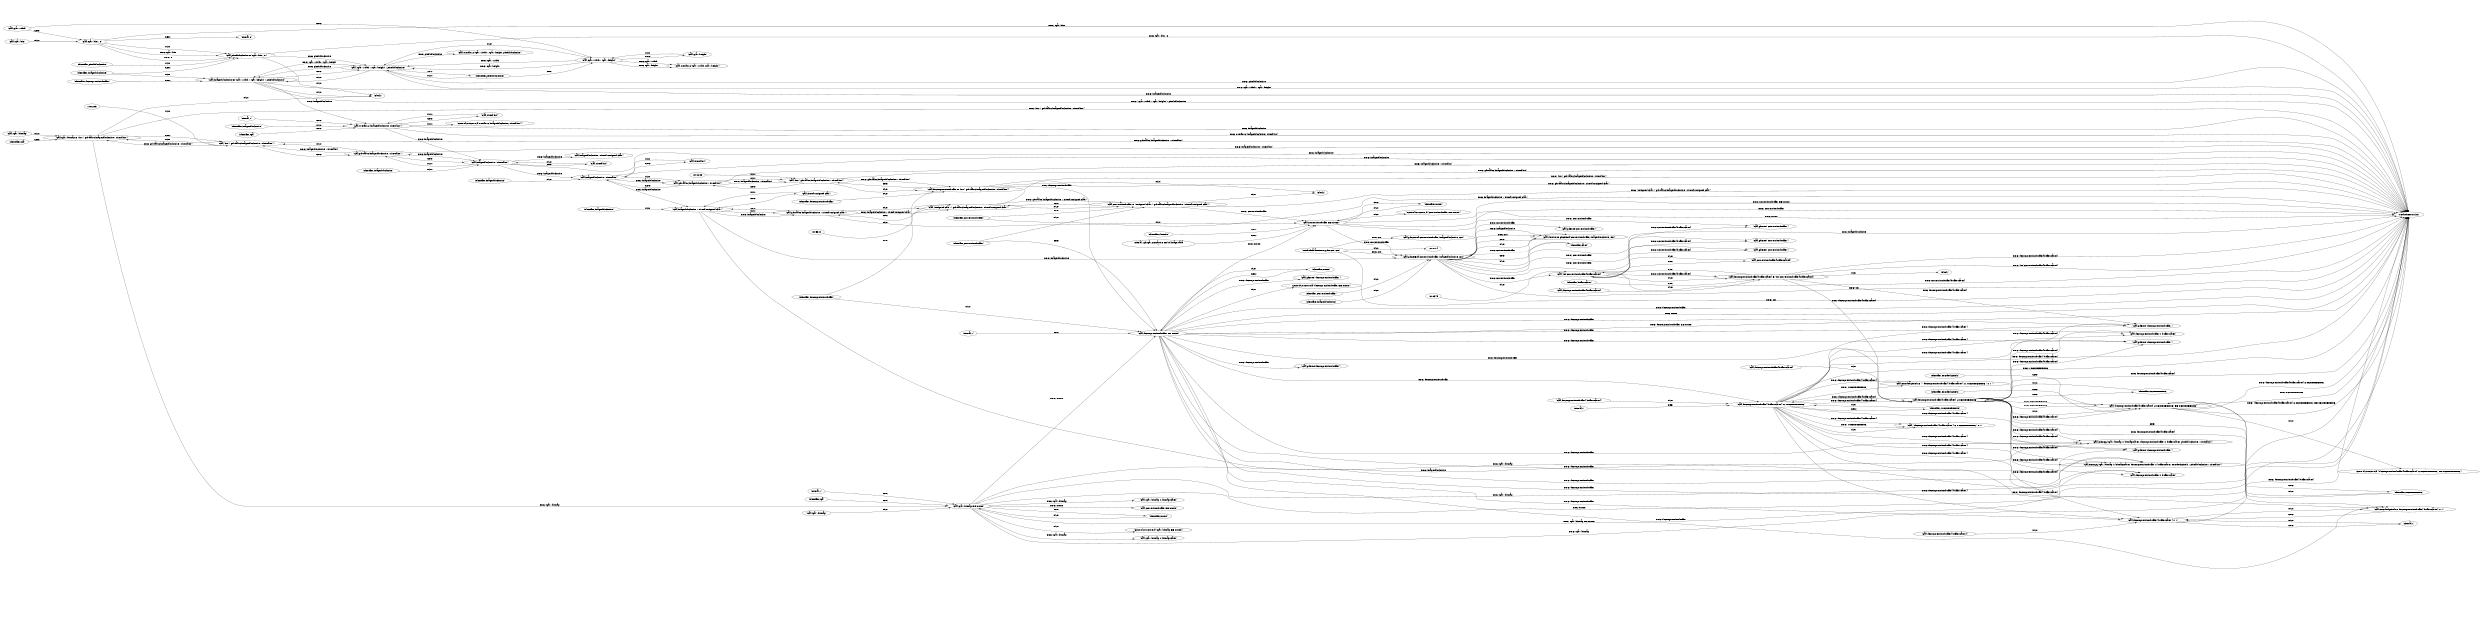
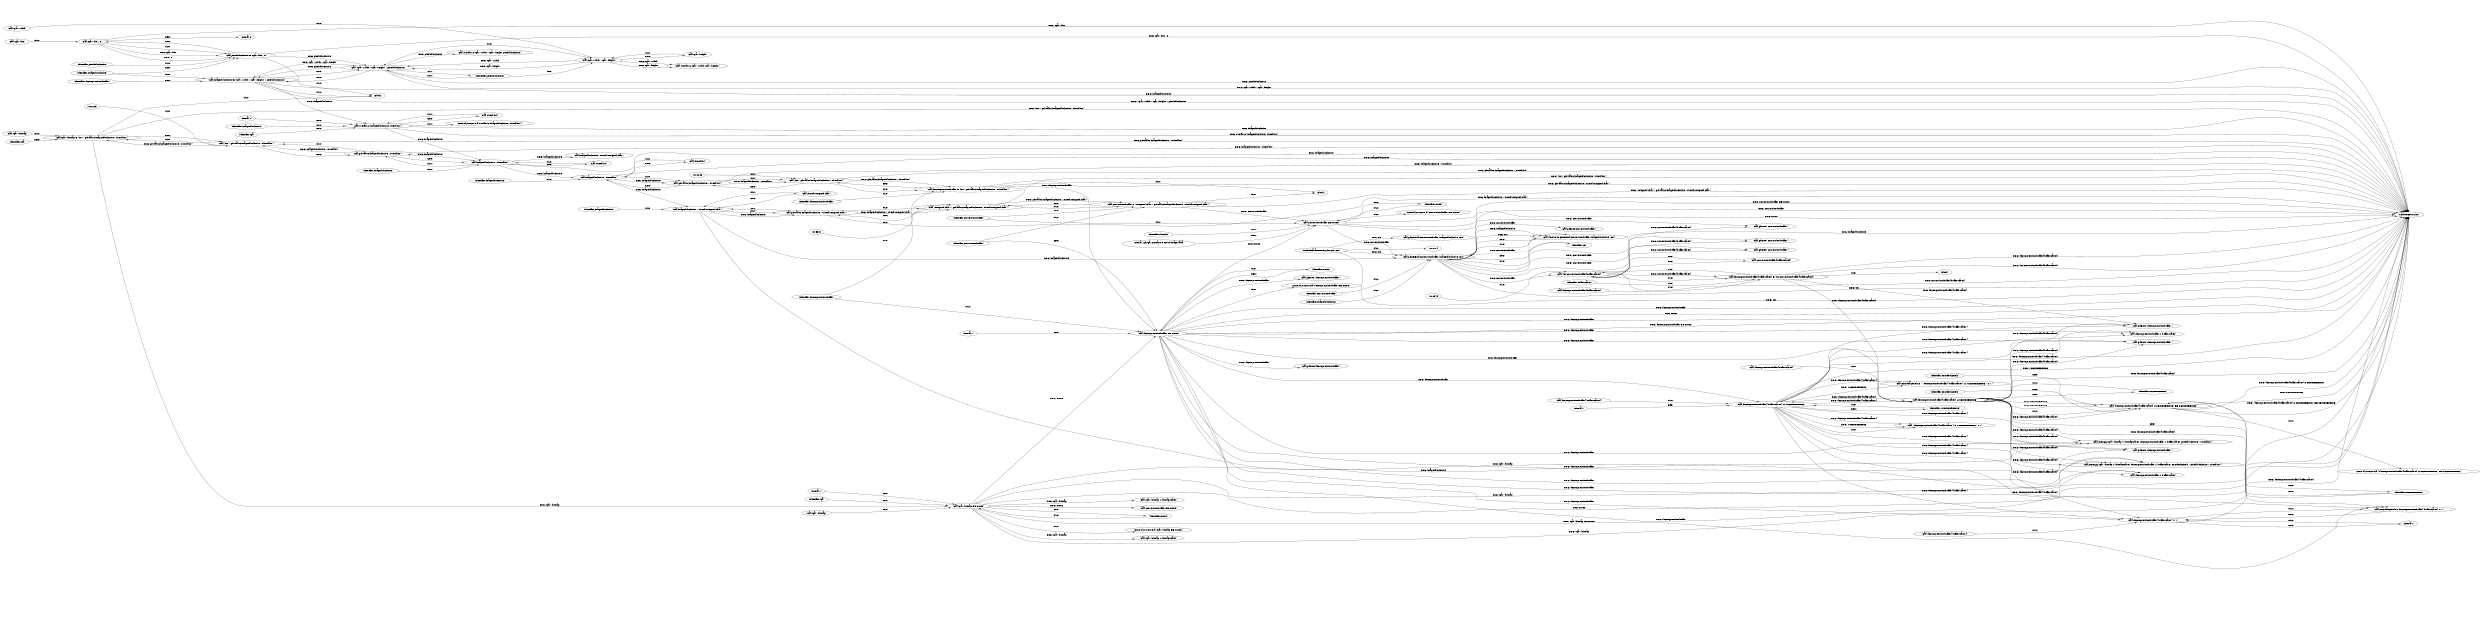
(319, 23) -> (319, 23)
(54, 35) -> (172, 44)
(1579, 245) -> (1579, 245)
(1671, 256) -> (1671, 256)
